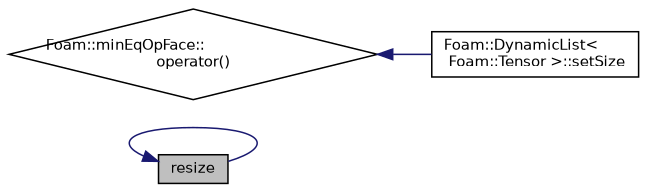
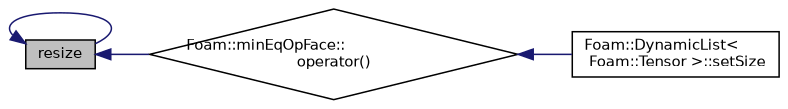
none -> (130, 54)
